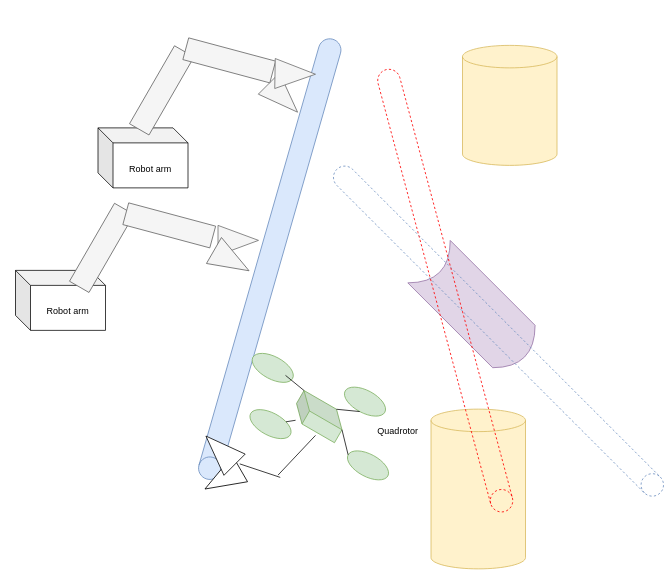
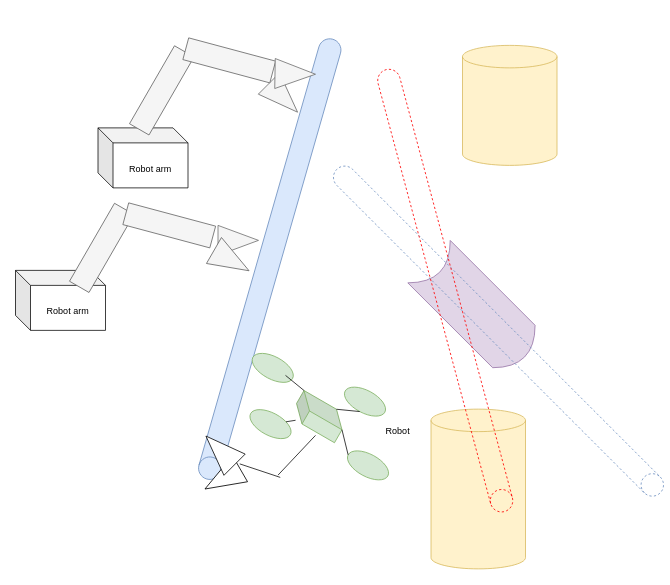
(398, 432) -> (398, 432)
